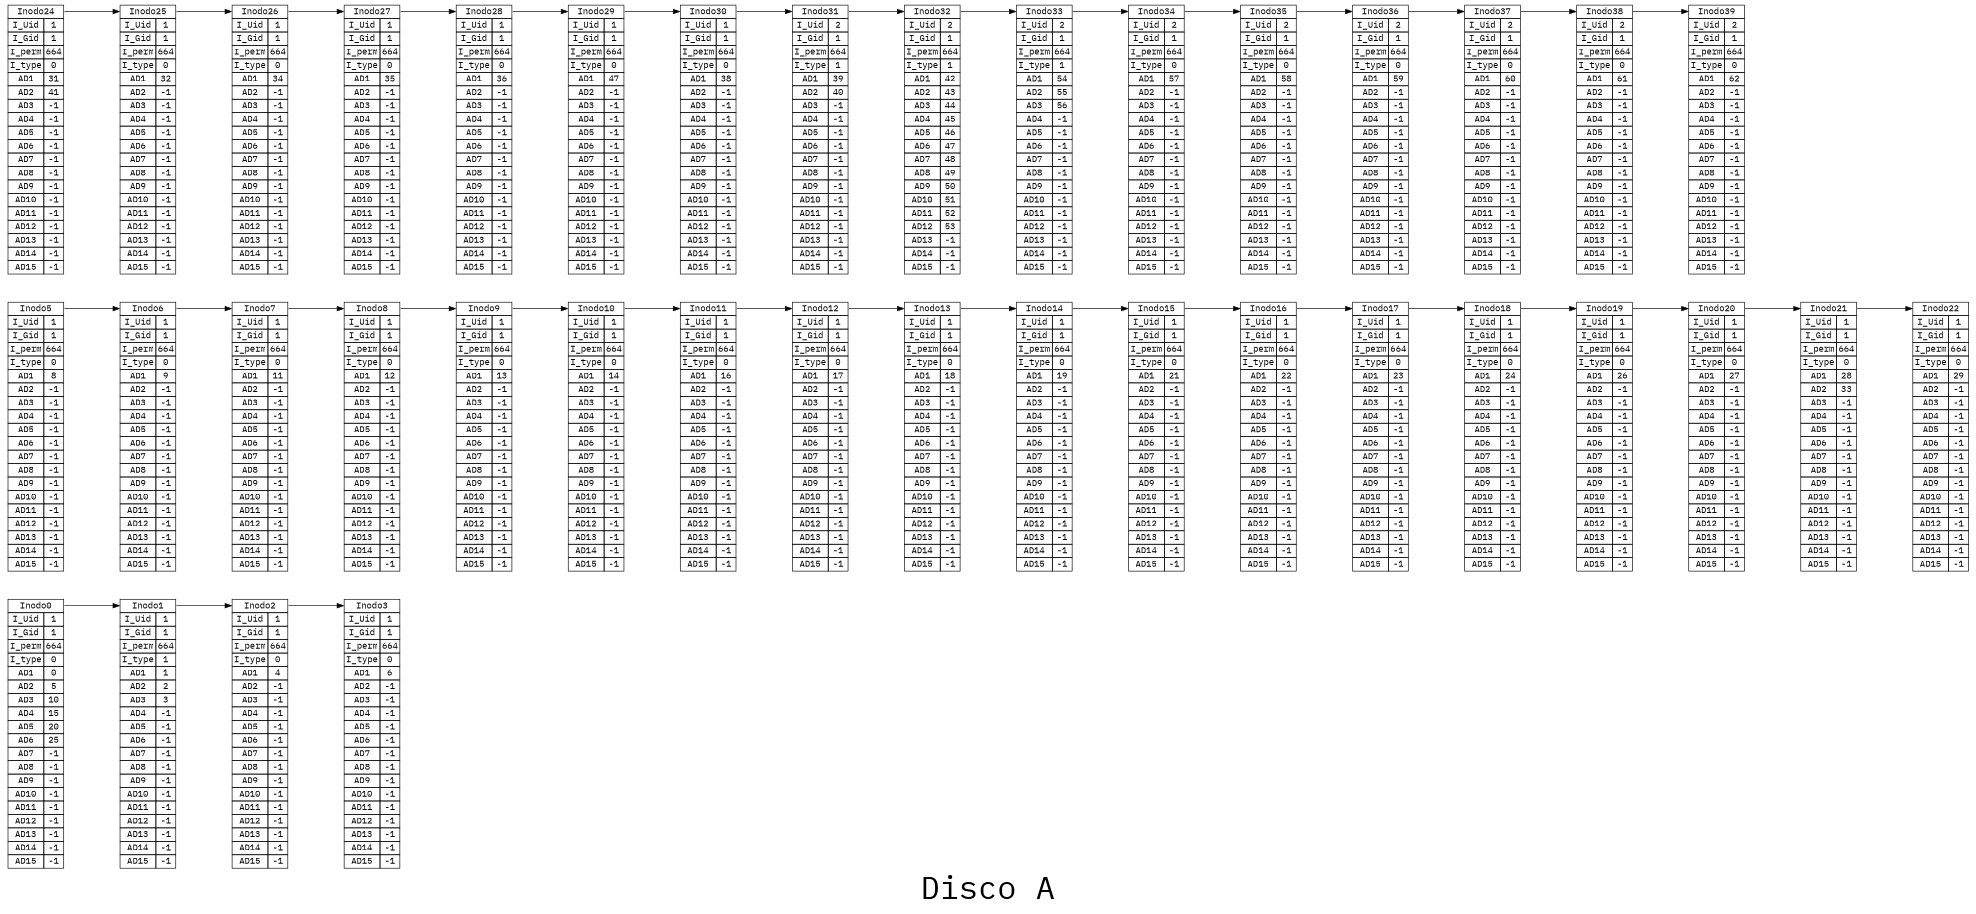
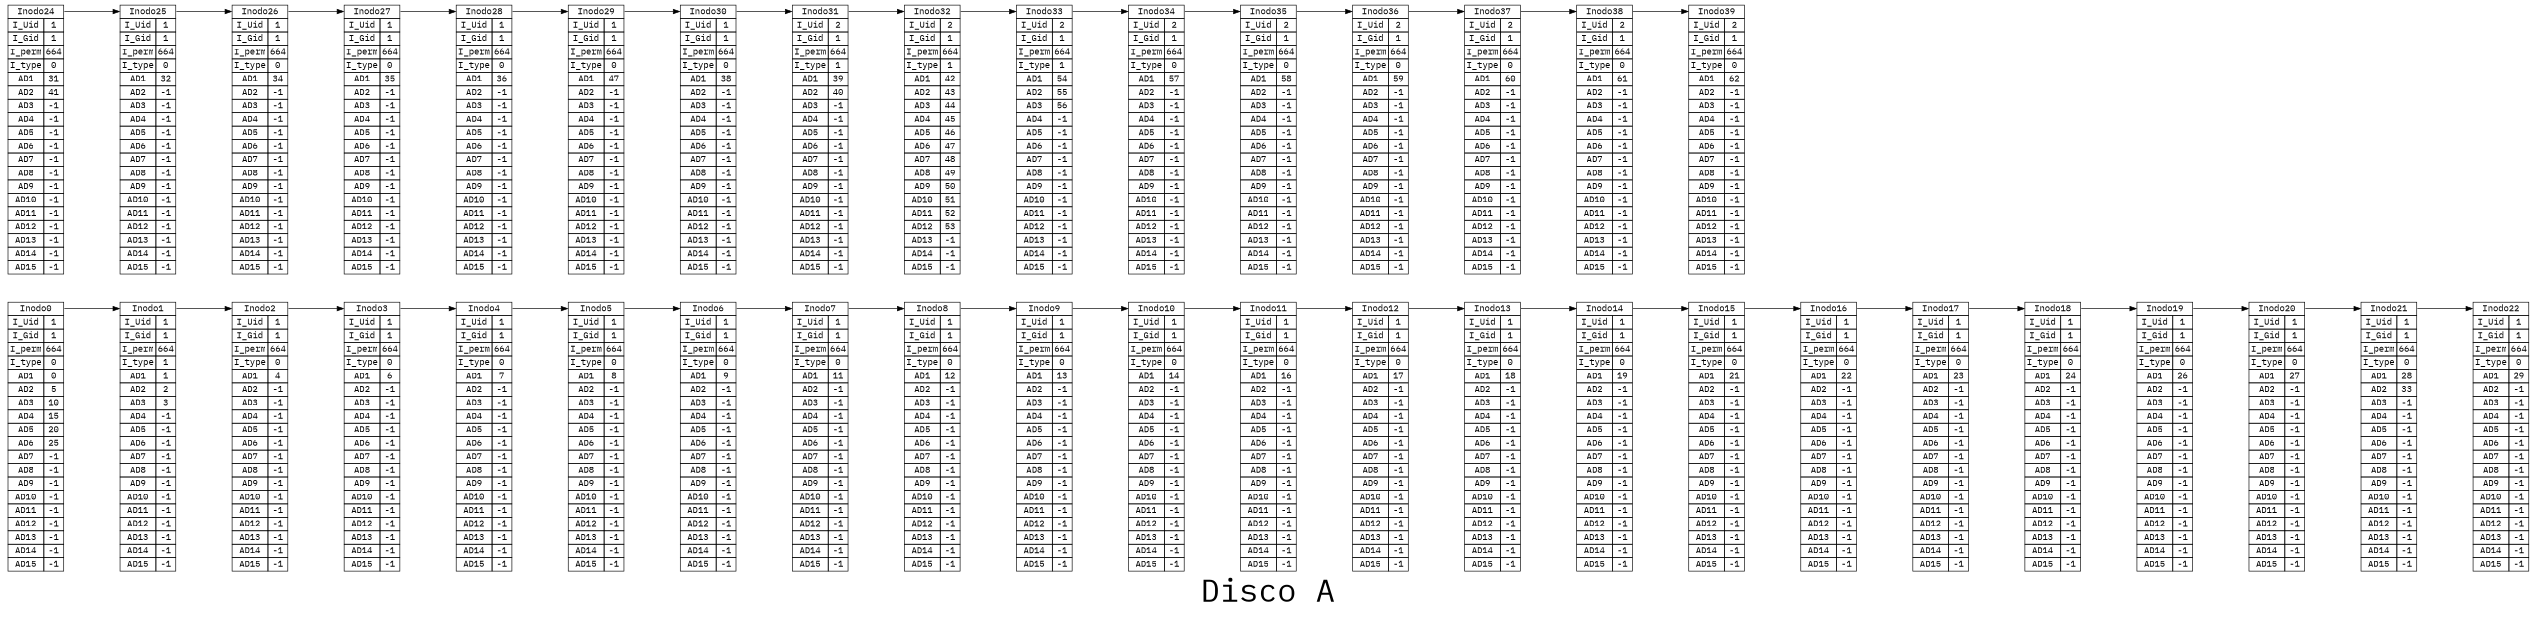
none -> (484, 437)
